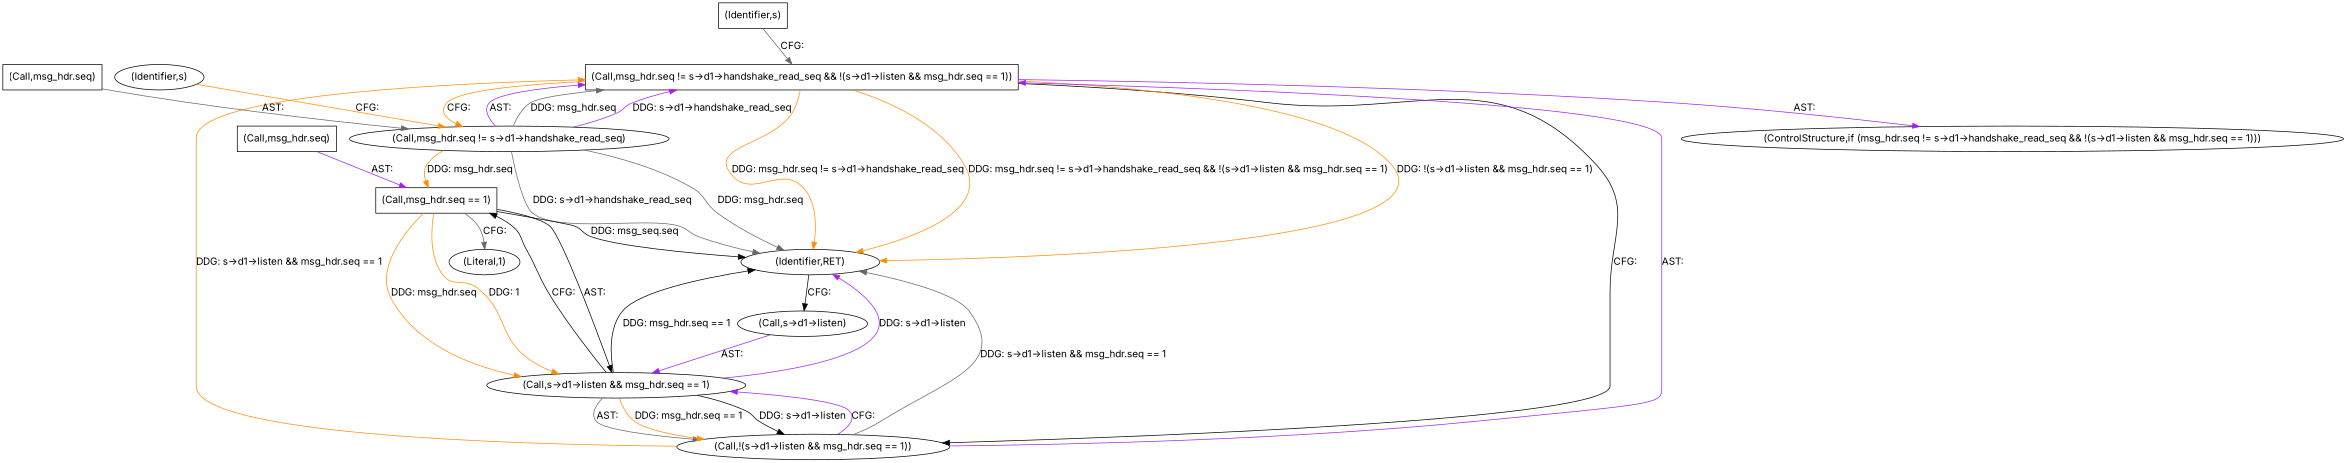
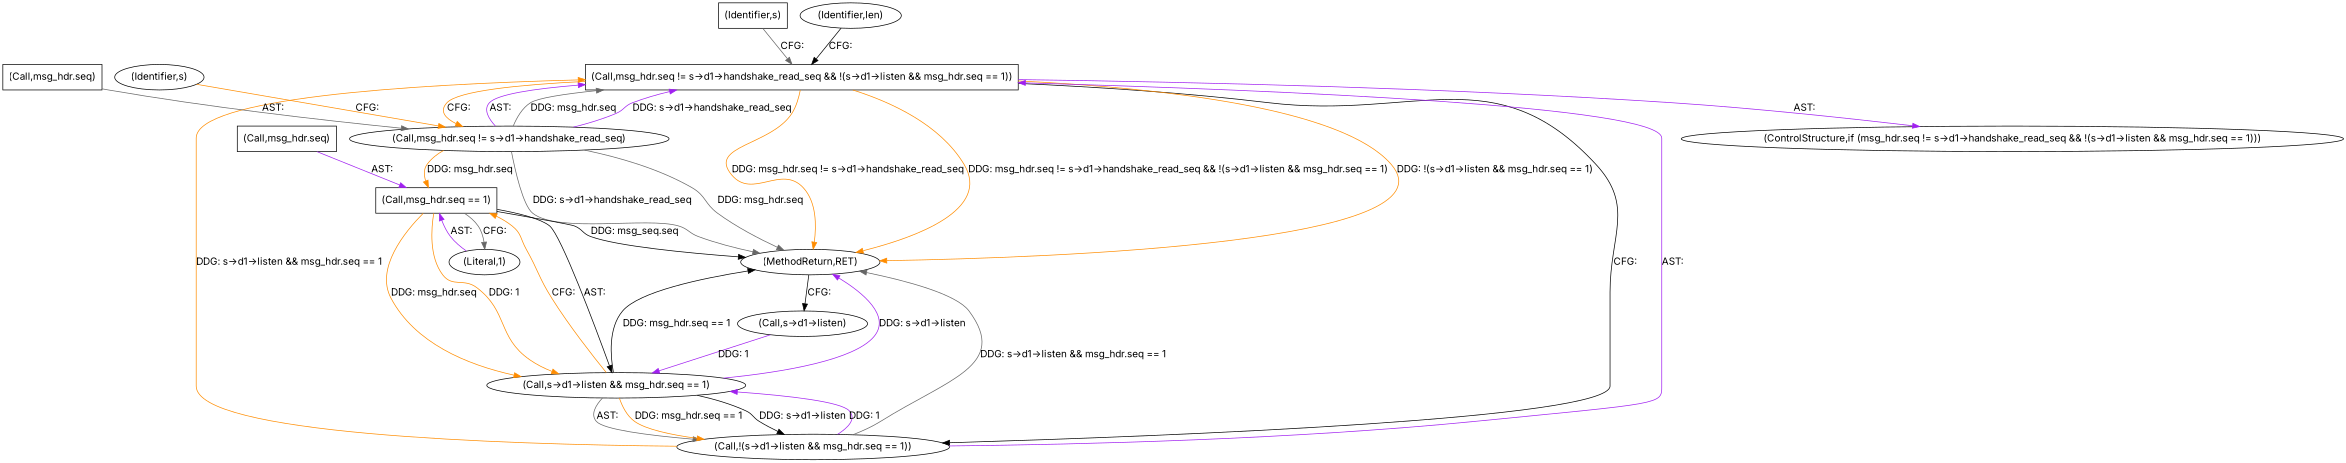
none -> (851, 16)
none -> (451, 238)
(810, 262) -> (810, 262)
(549, 294) -> (549, 294)
(733, 355) -> (733, 355)
(865, 416) -> (865, 416)
